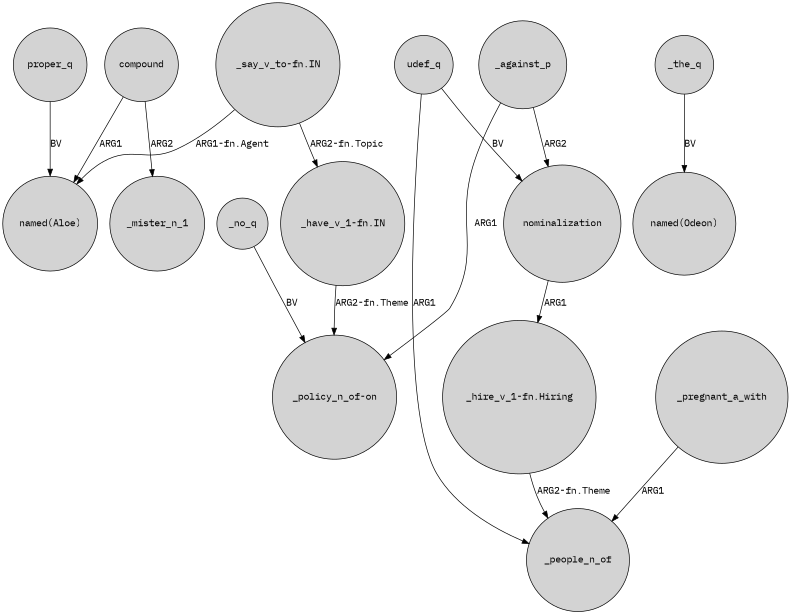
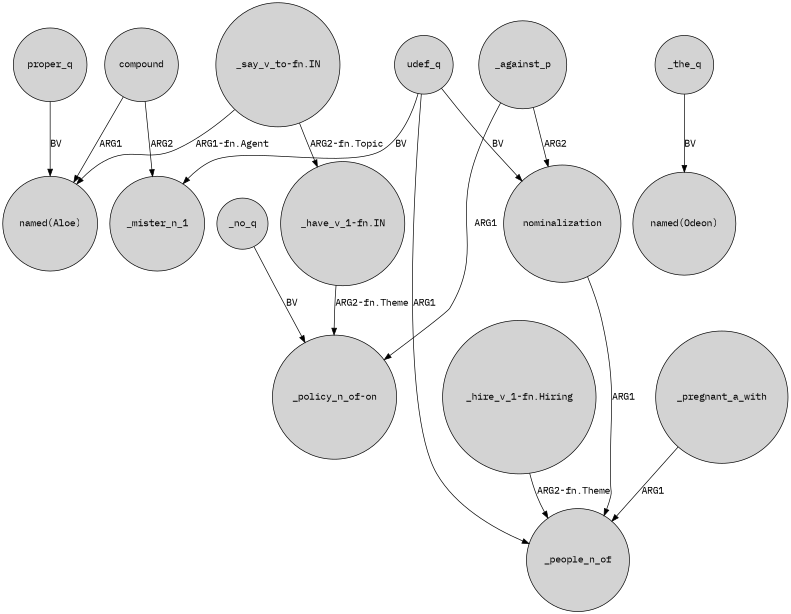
none -> (323, 158)
(544, 298) -> (611, 392)
